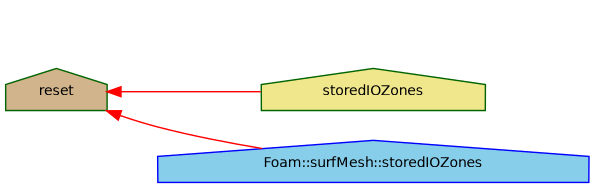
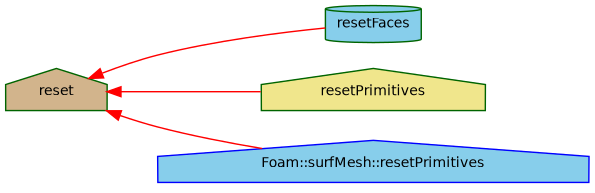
none -> (373, 24)
(373, 92) -> (373, 92)
(373, 164) -> (373, 164)
